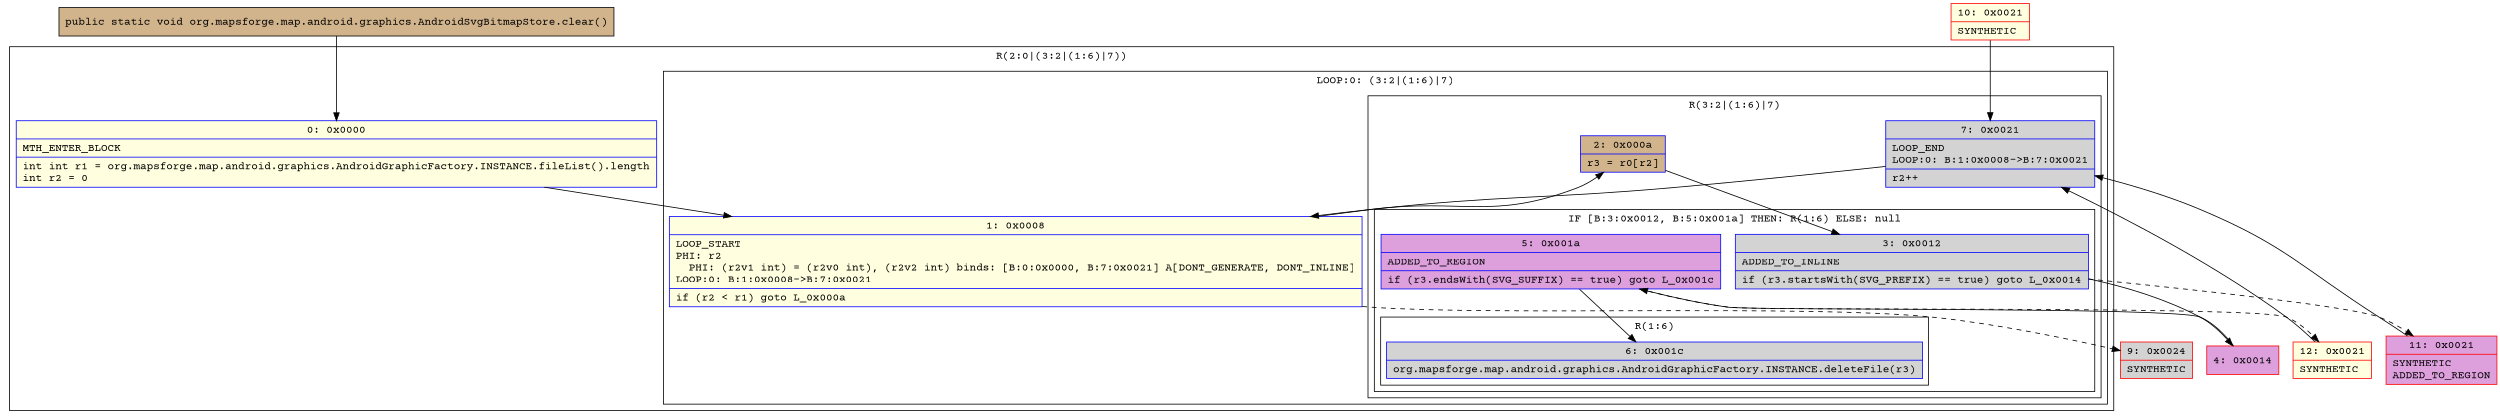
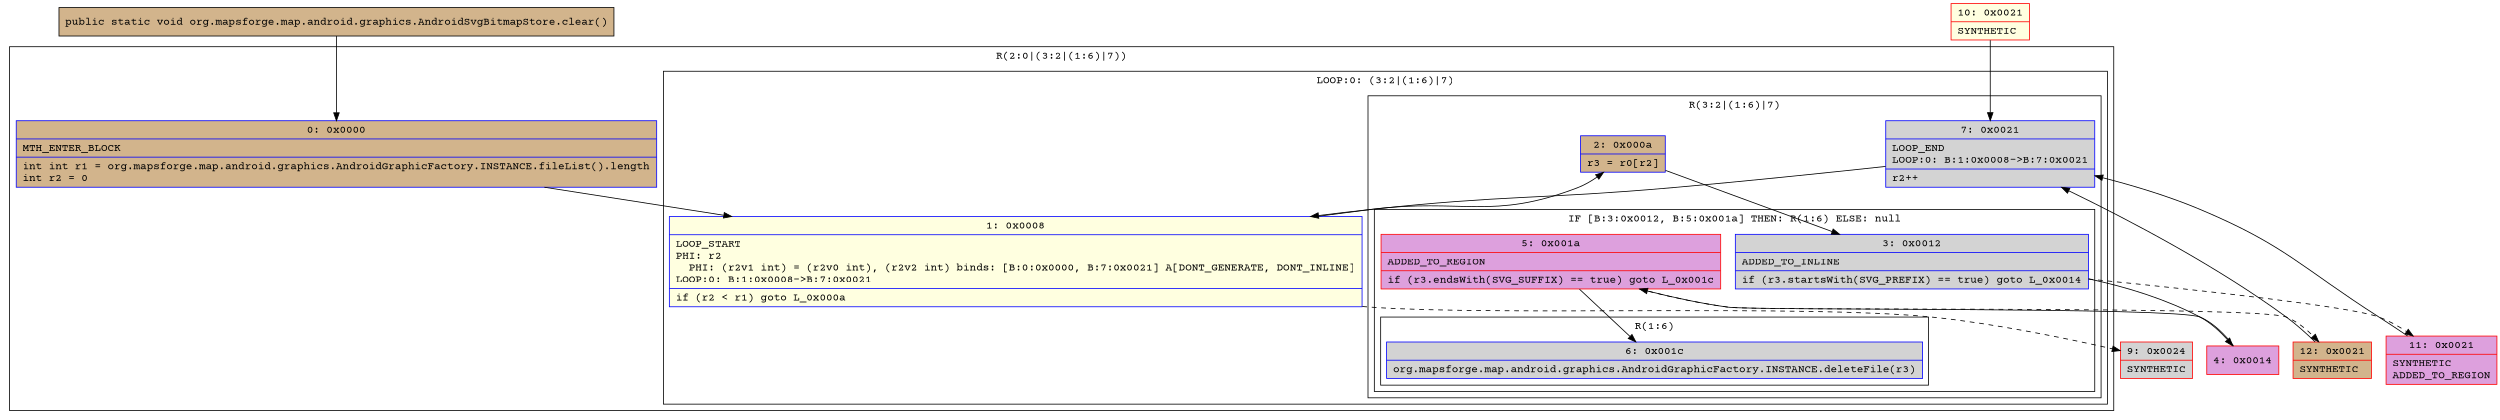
(336, 154) -> (336, 154)
(1551, 262) -> (1551, 262)
(2332, 360) -> (2332, 360)
